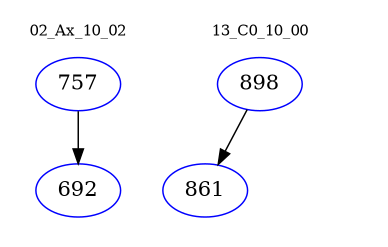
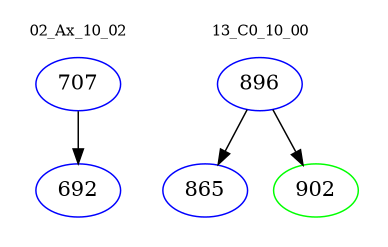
(78, 84) -> (78, 84)
(260, 84) -> (260, 84)
(205, 190) -> (205, 190)
none -> (316, 190)
